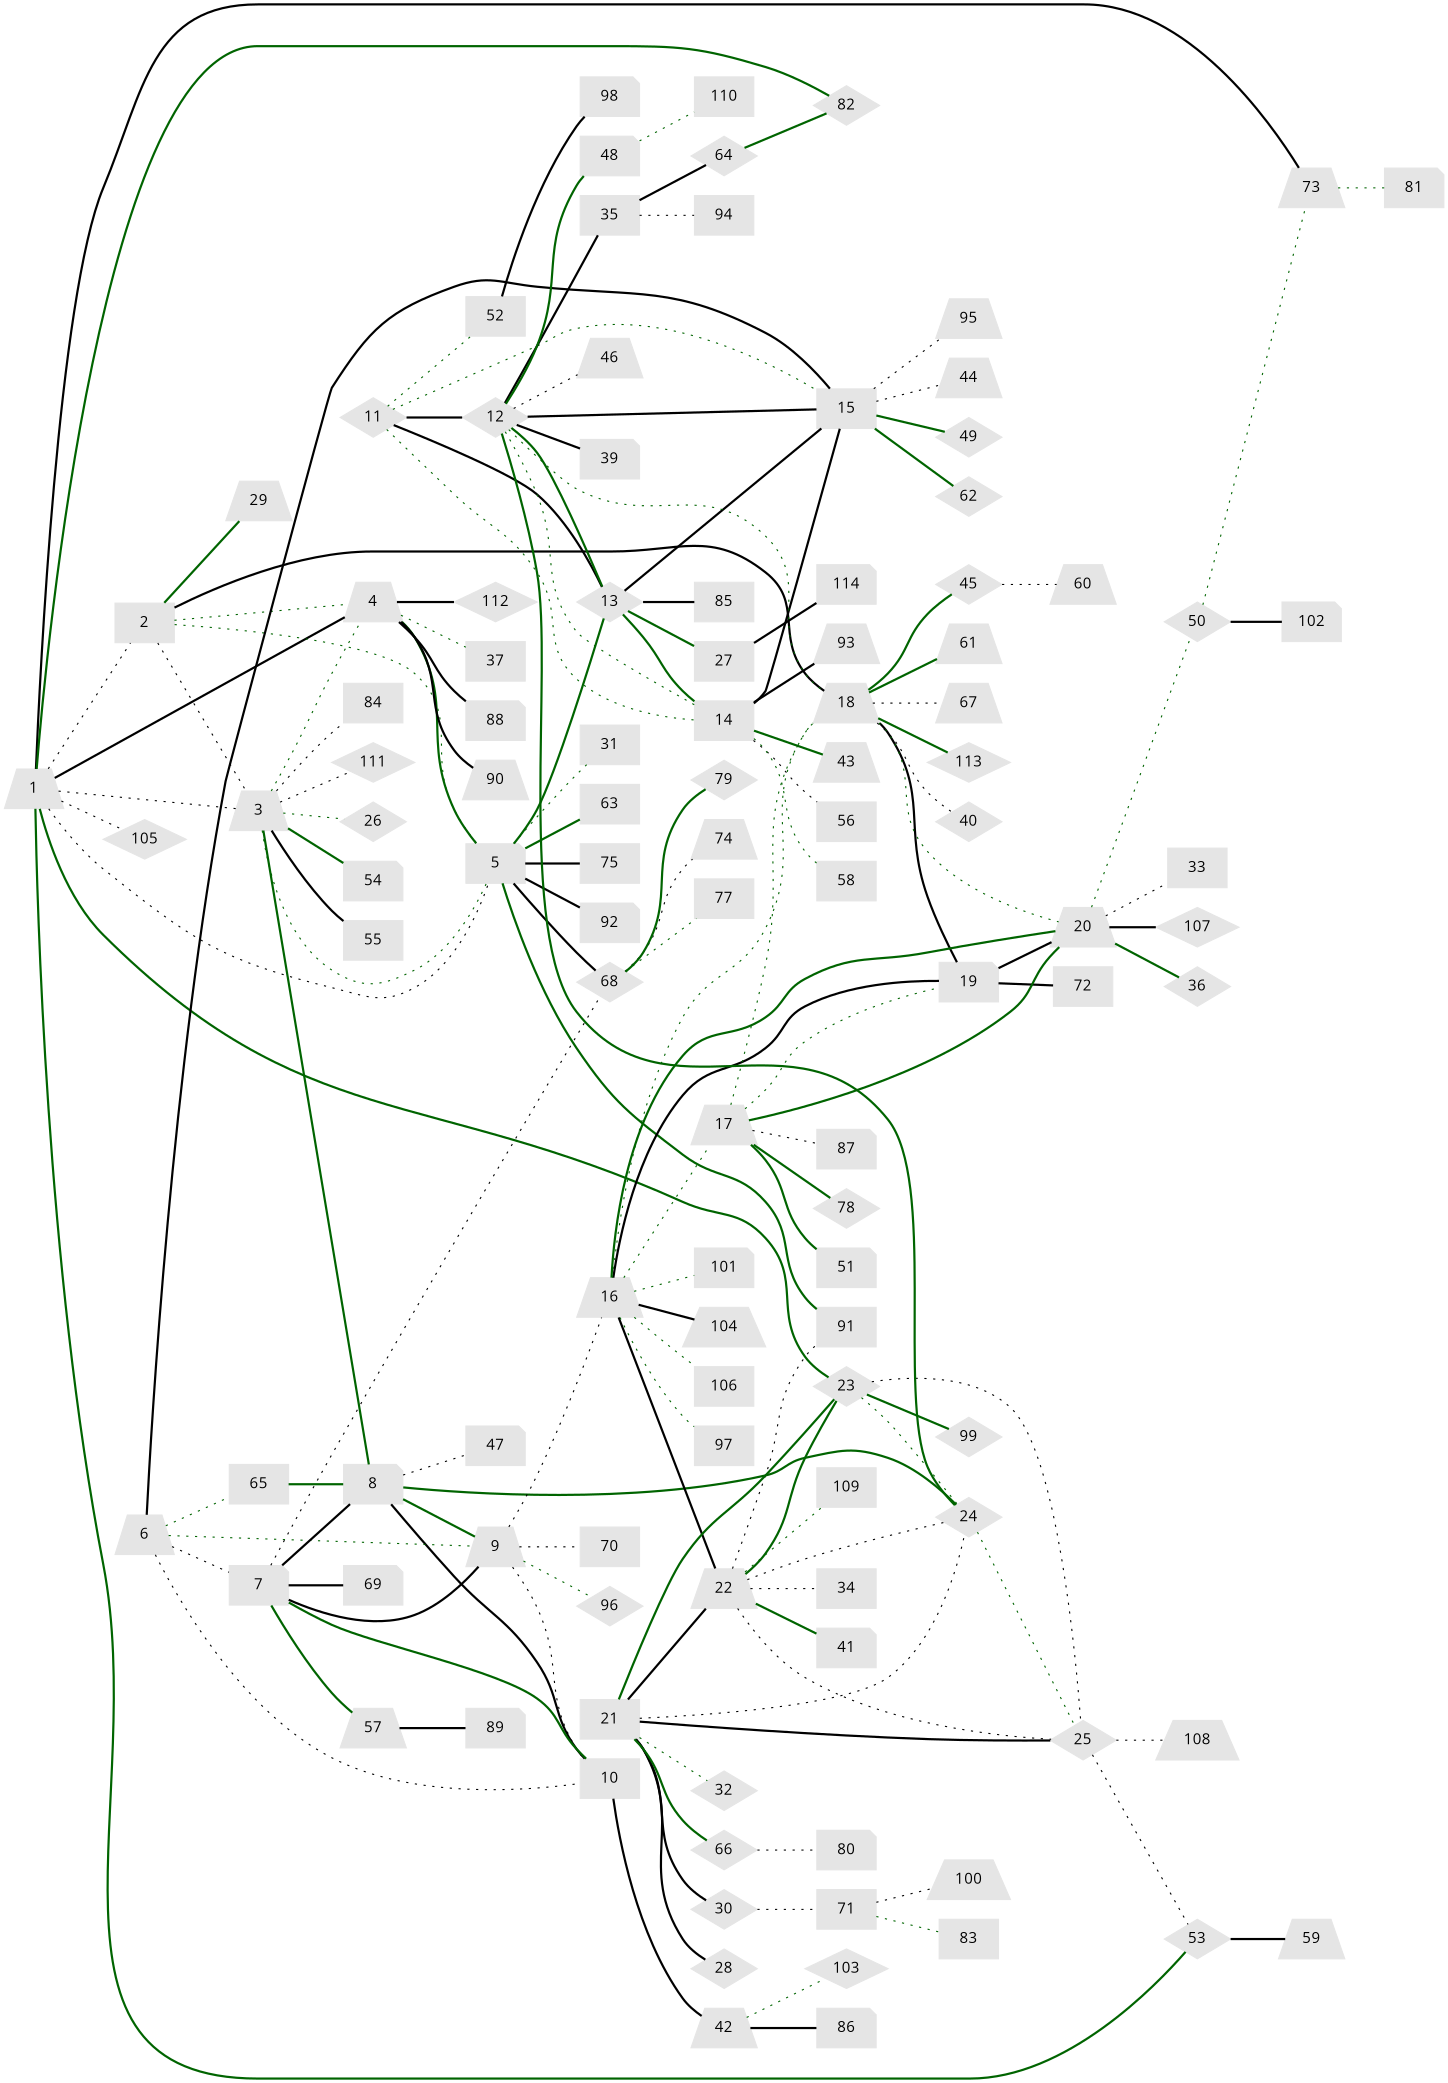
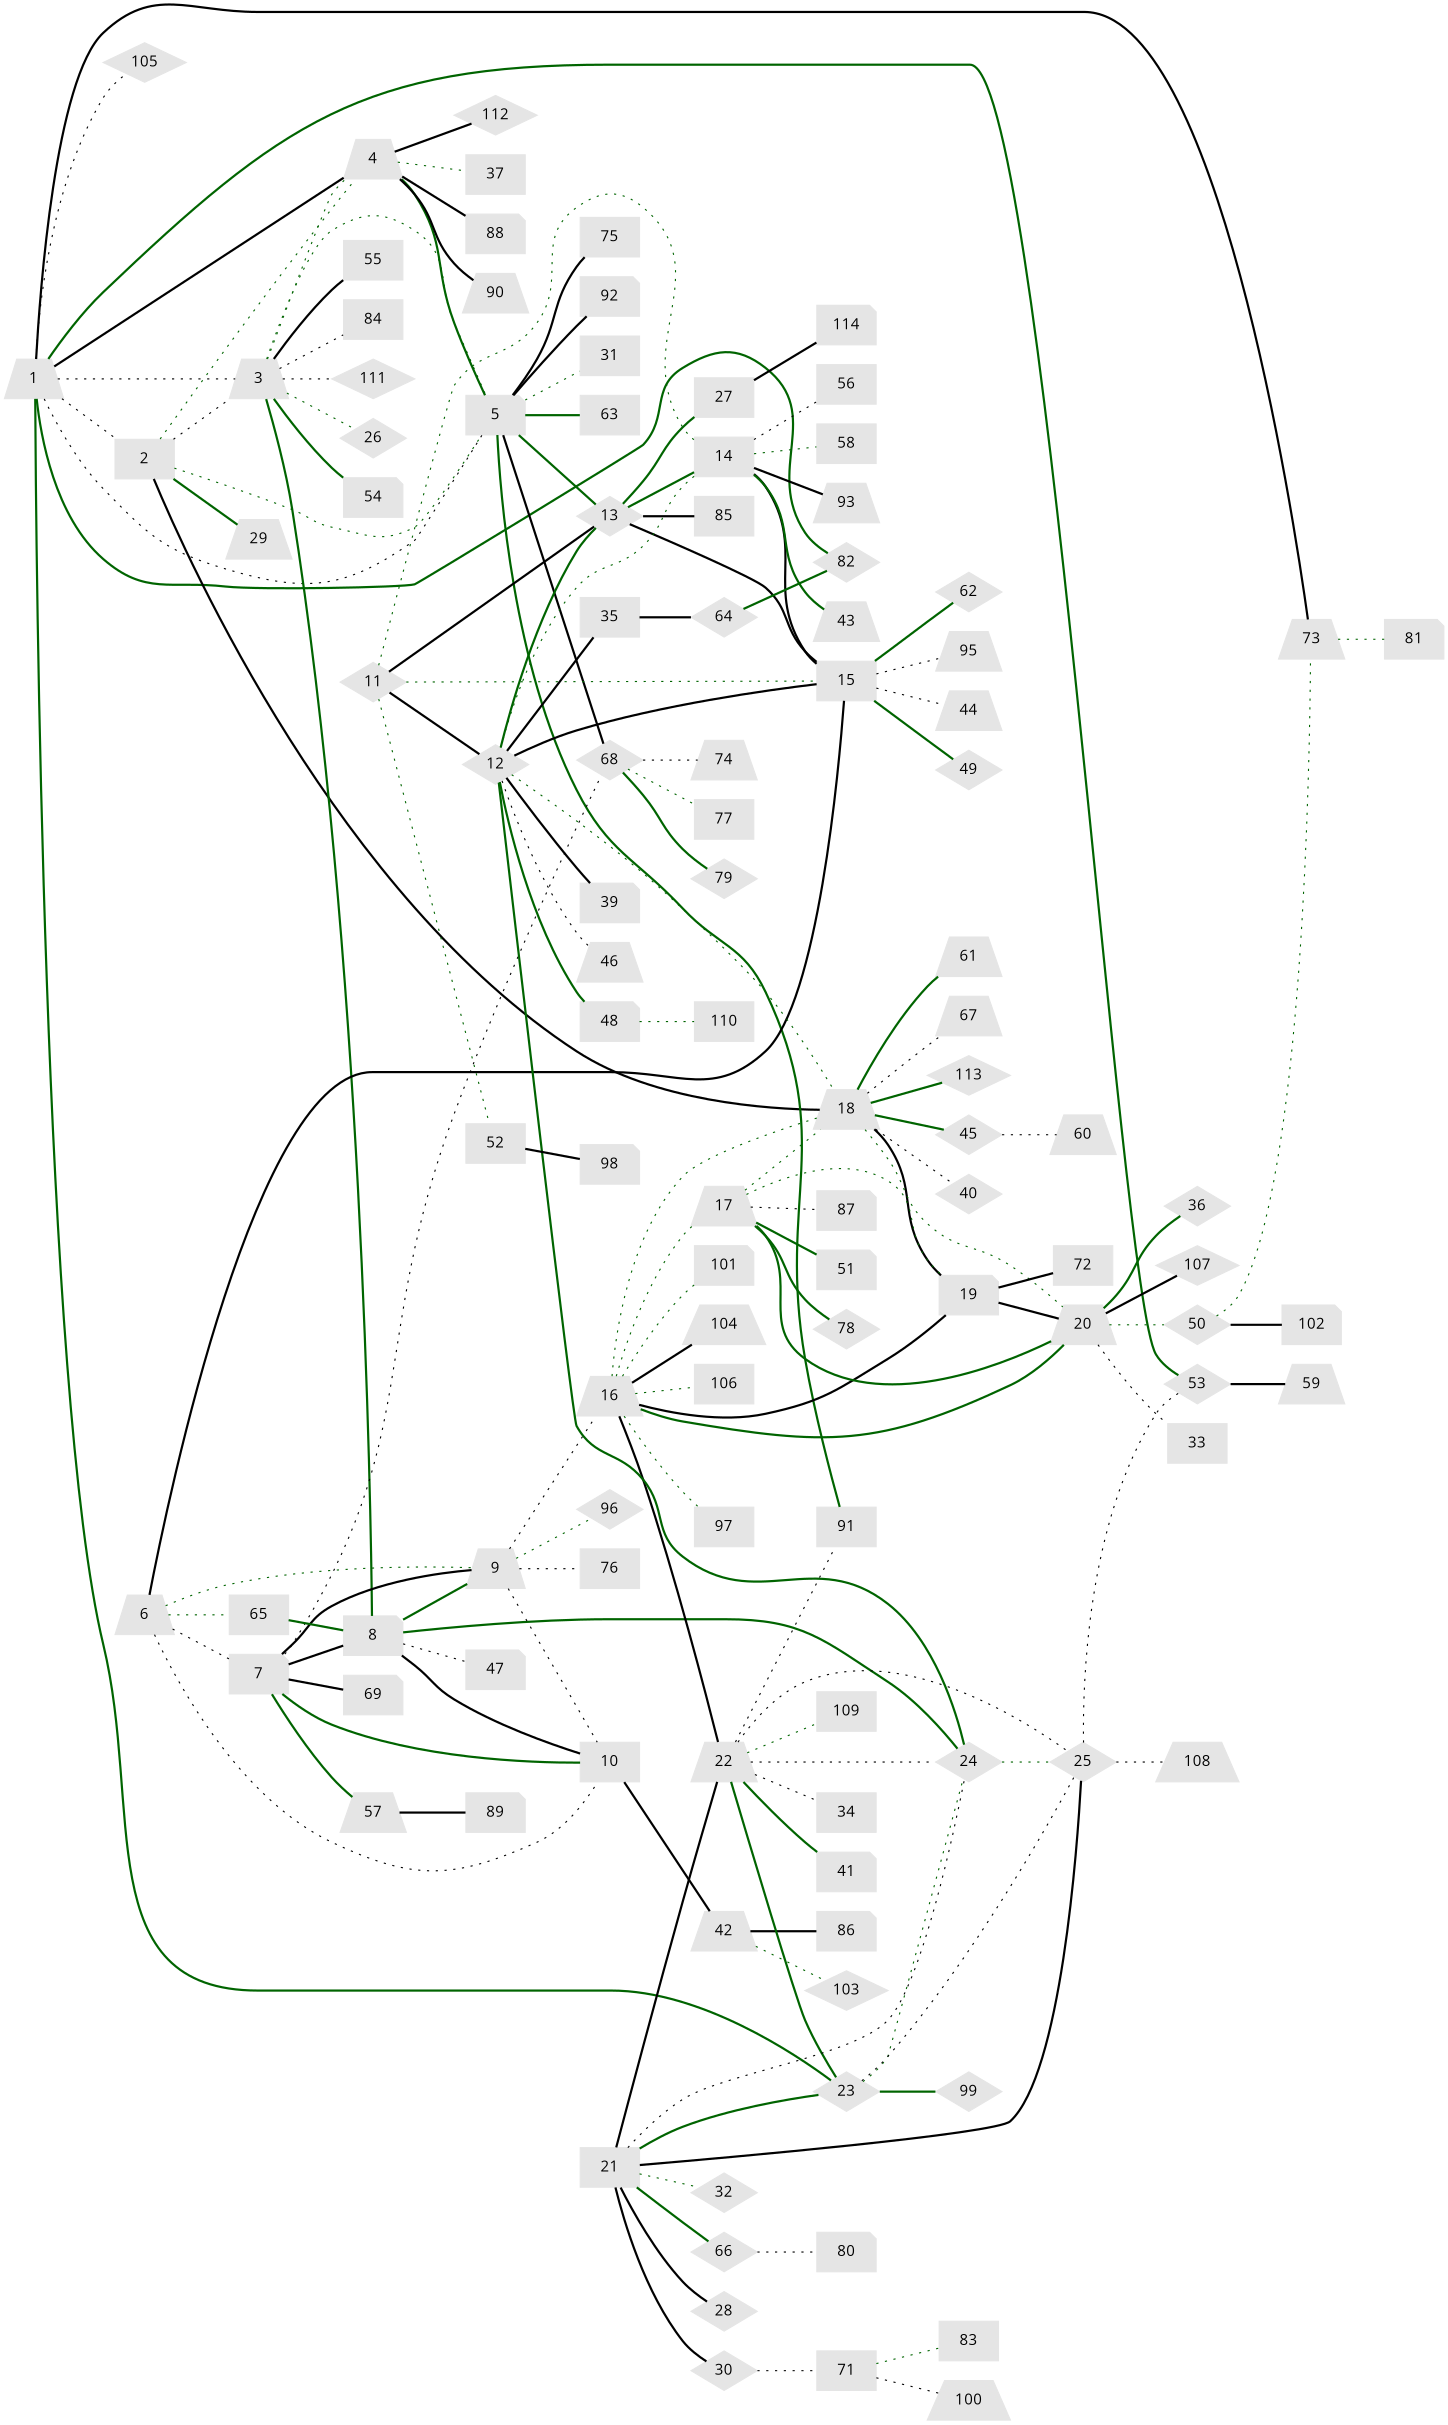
(724, 215) -> none
(610, 1547) -> (610, 1569)
